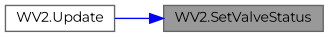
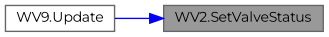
(60, 18) -> (60, 18)
